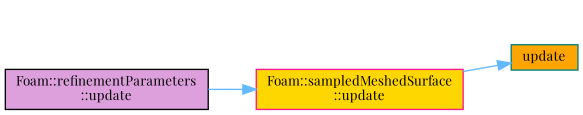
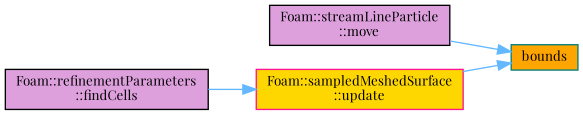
none -> (360, 25)
(545, 57) -> (545, 57)
(107, 89) -> (107, 89)
